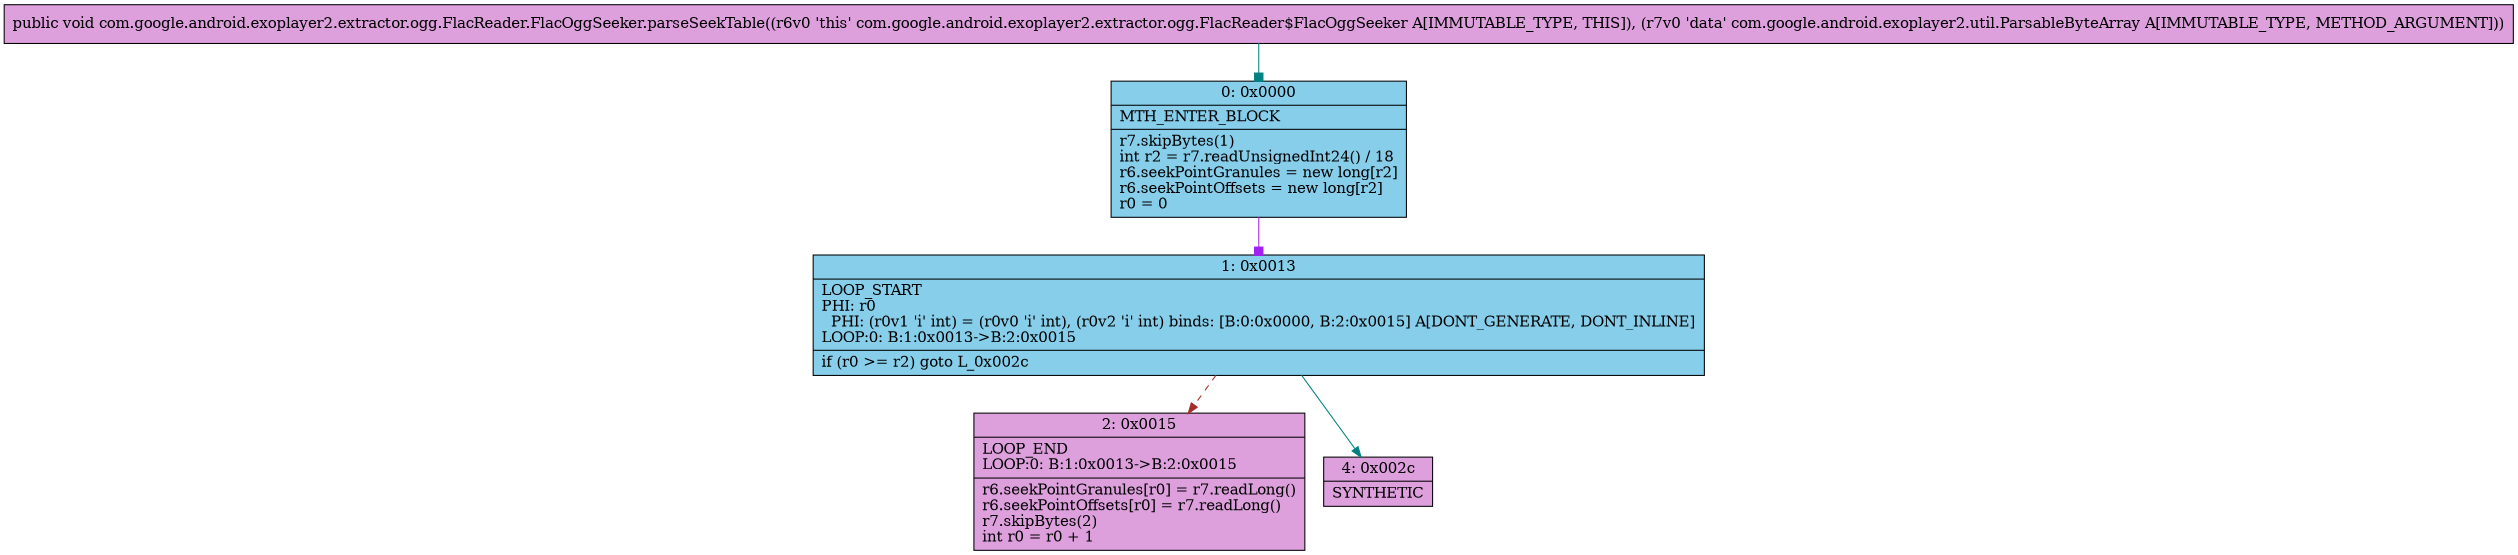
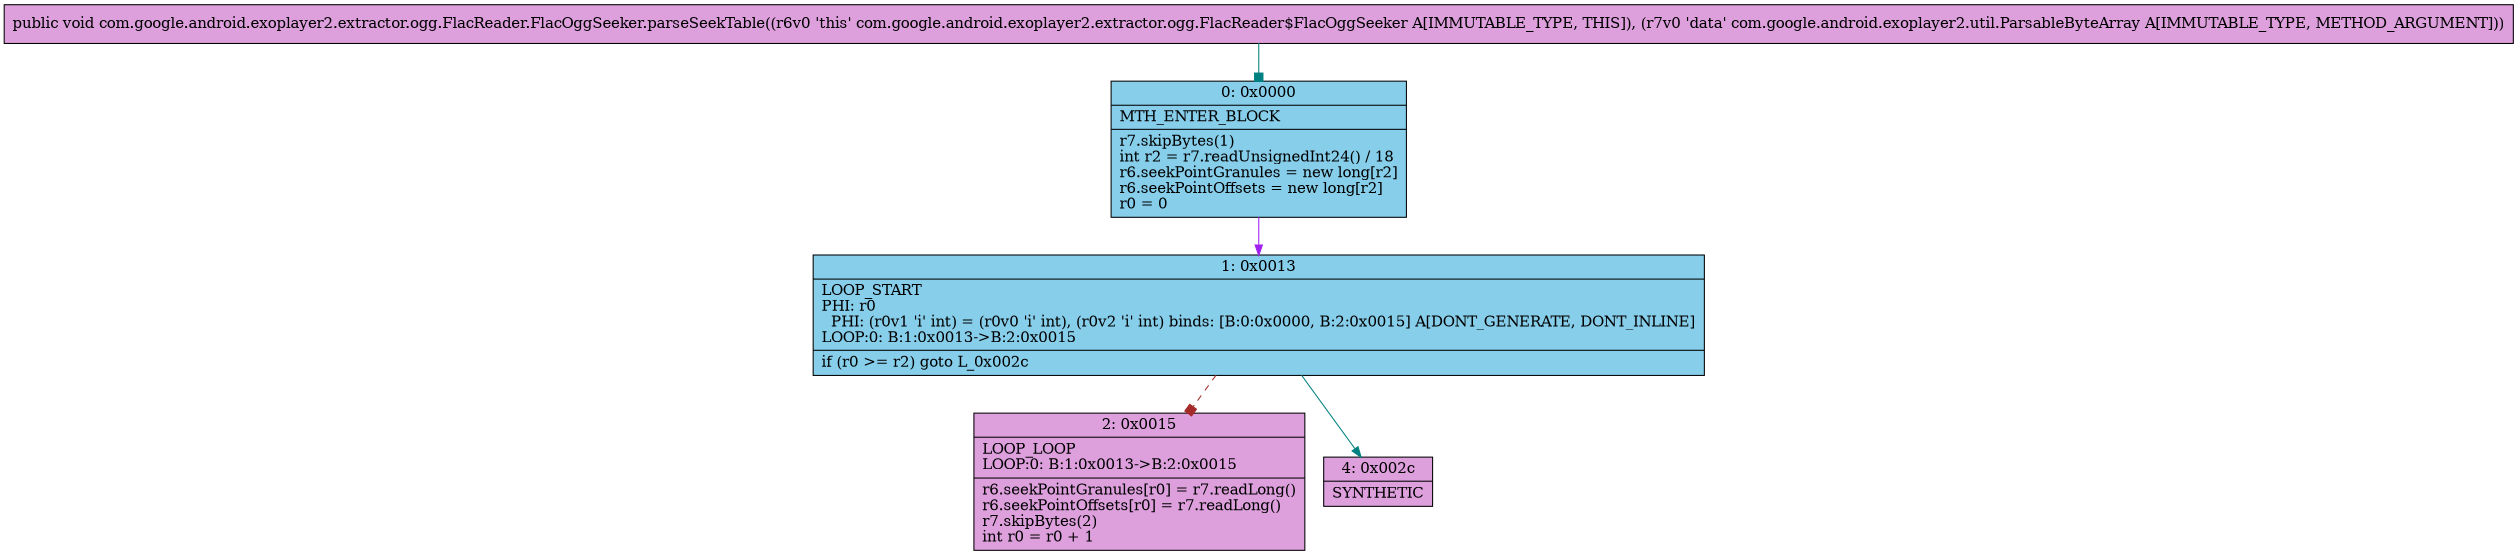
(1259, 231) -> (1259, 231)
(1205, 390) -> (1205, 390)
(1025, 449) -> (1029, 449)
